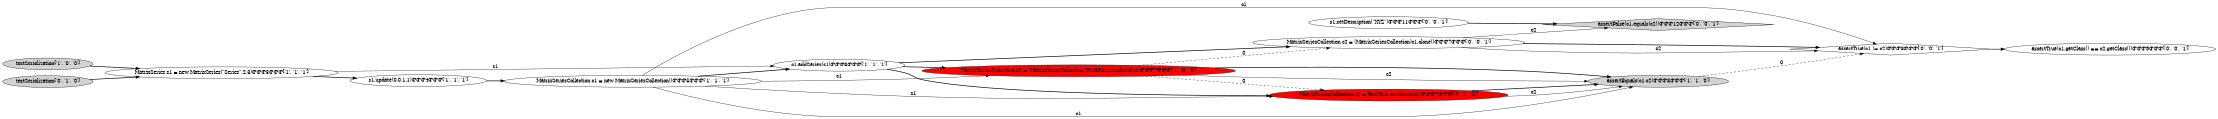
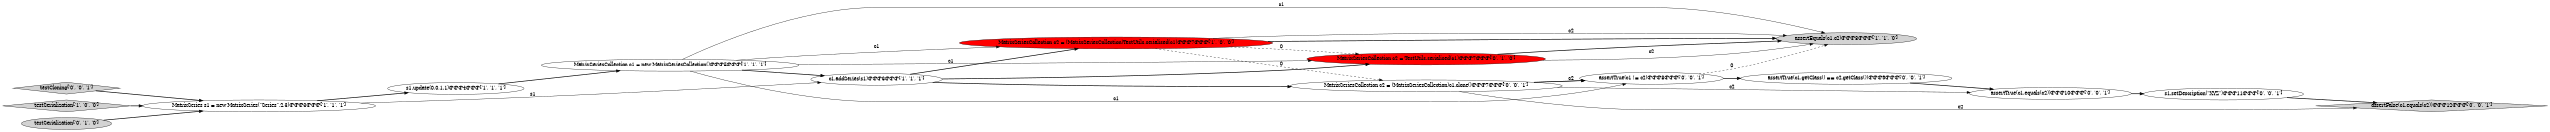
(1891, 49) -> (1651, 78)
(48, 64) -> (66, 106)
(1780, 66) -> (1762, 62)
none -> (66, 88)
none -> (2050, 93)
